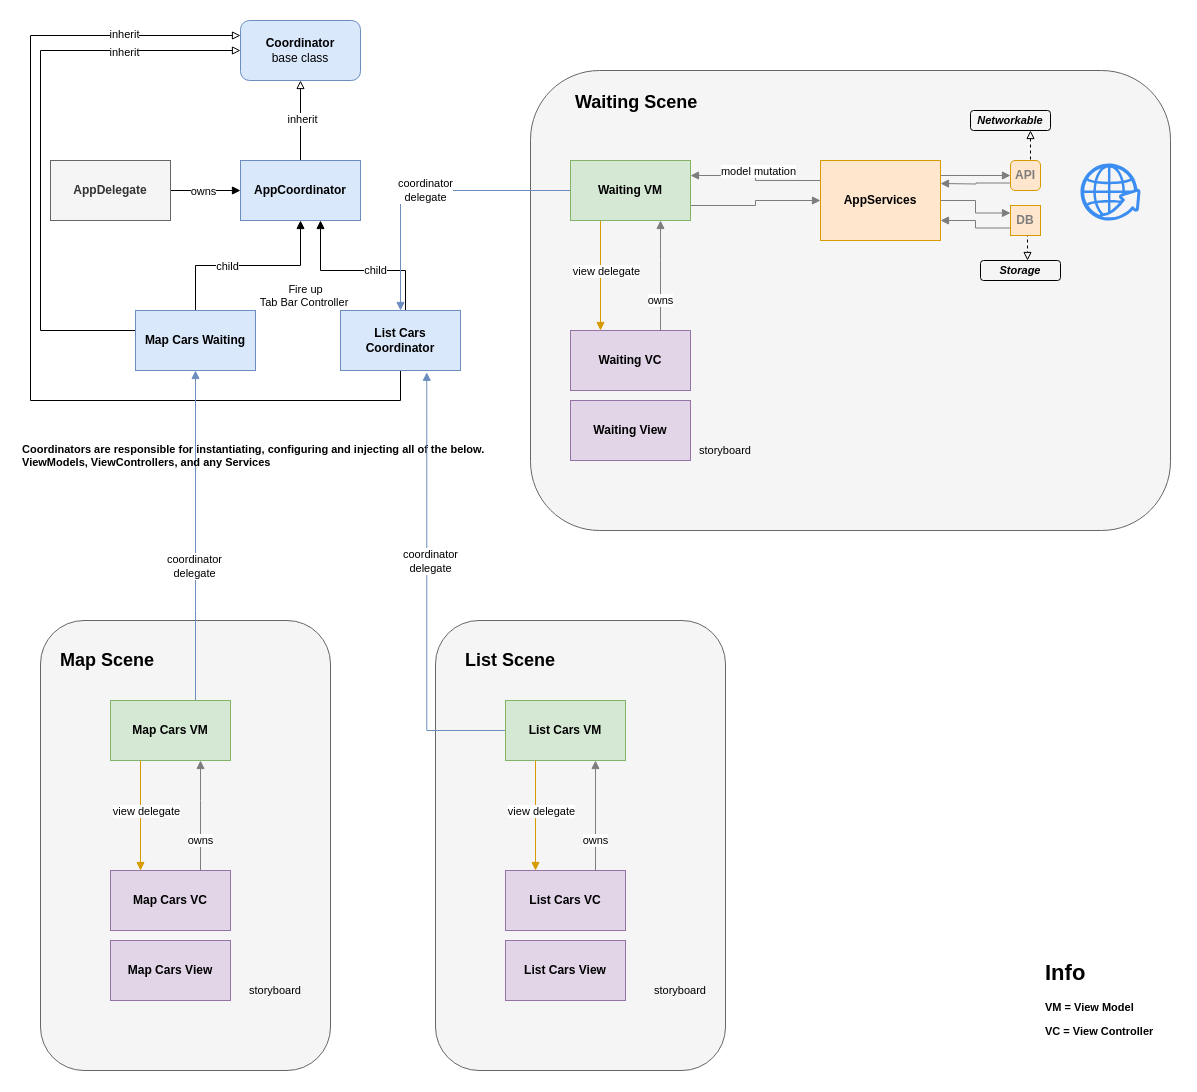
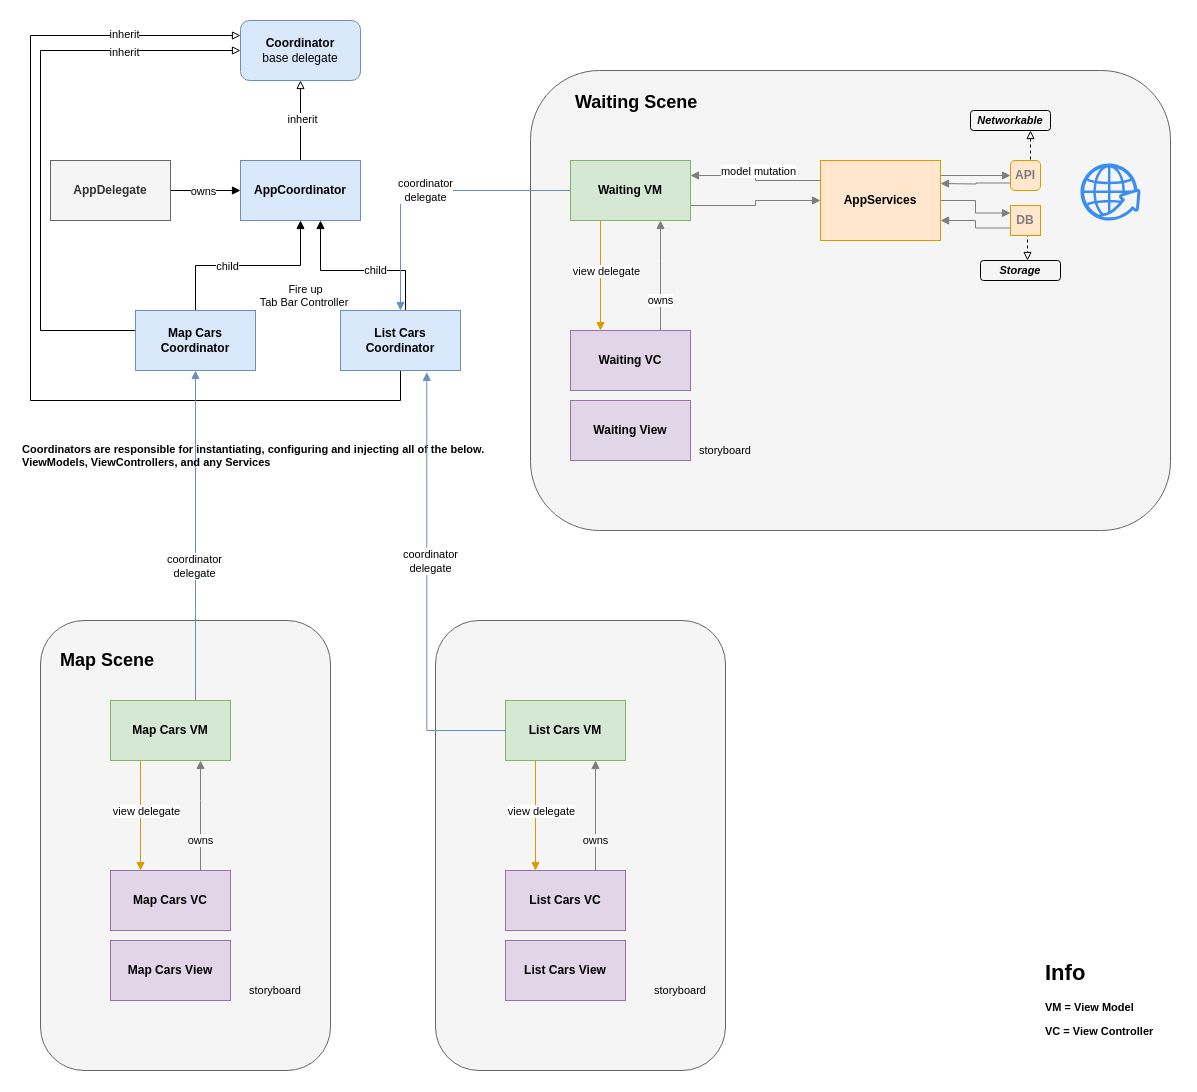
(301, 51) -> (301, 51)
(196, 341) -> (196, 341)
(511, 659) -> none
